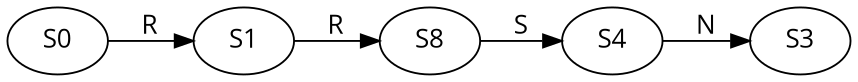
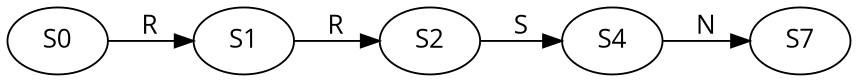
(430, 41) -> (430, 41)
(800, 41) -> (800, 41)
